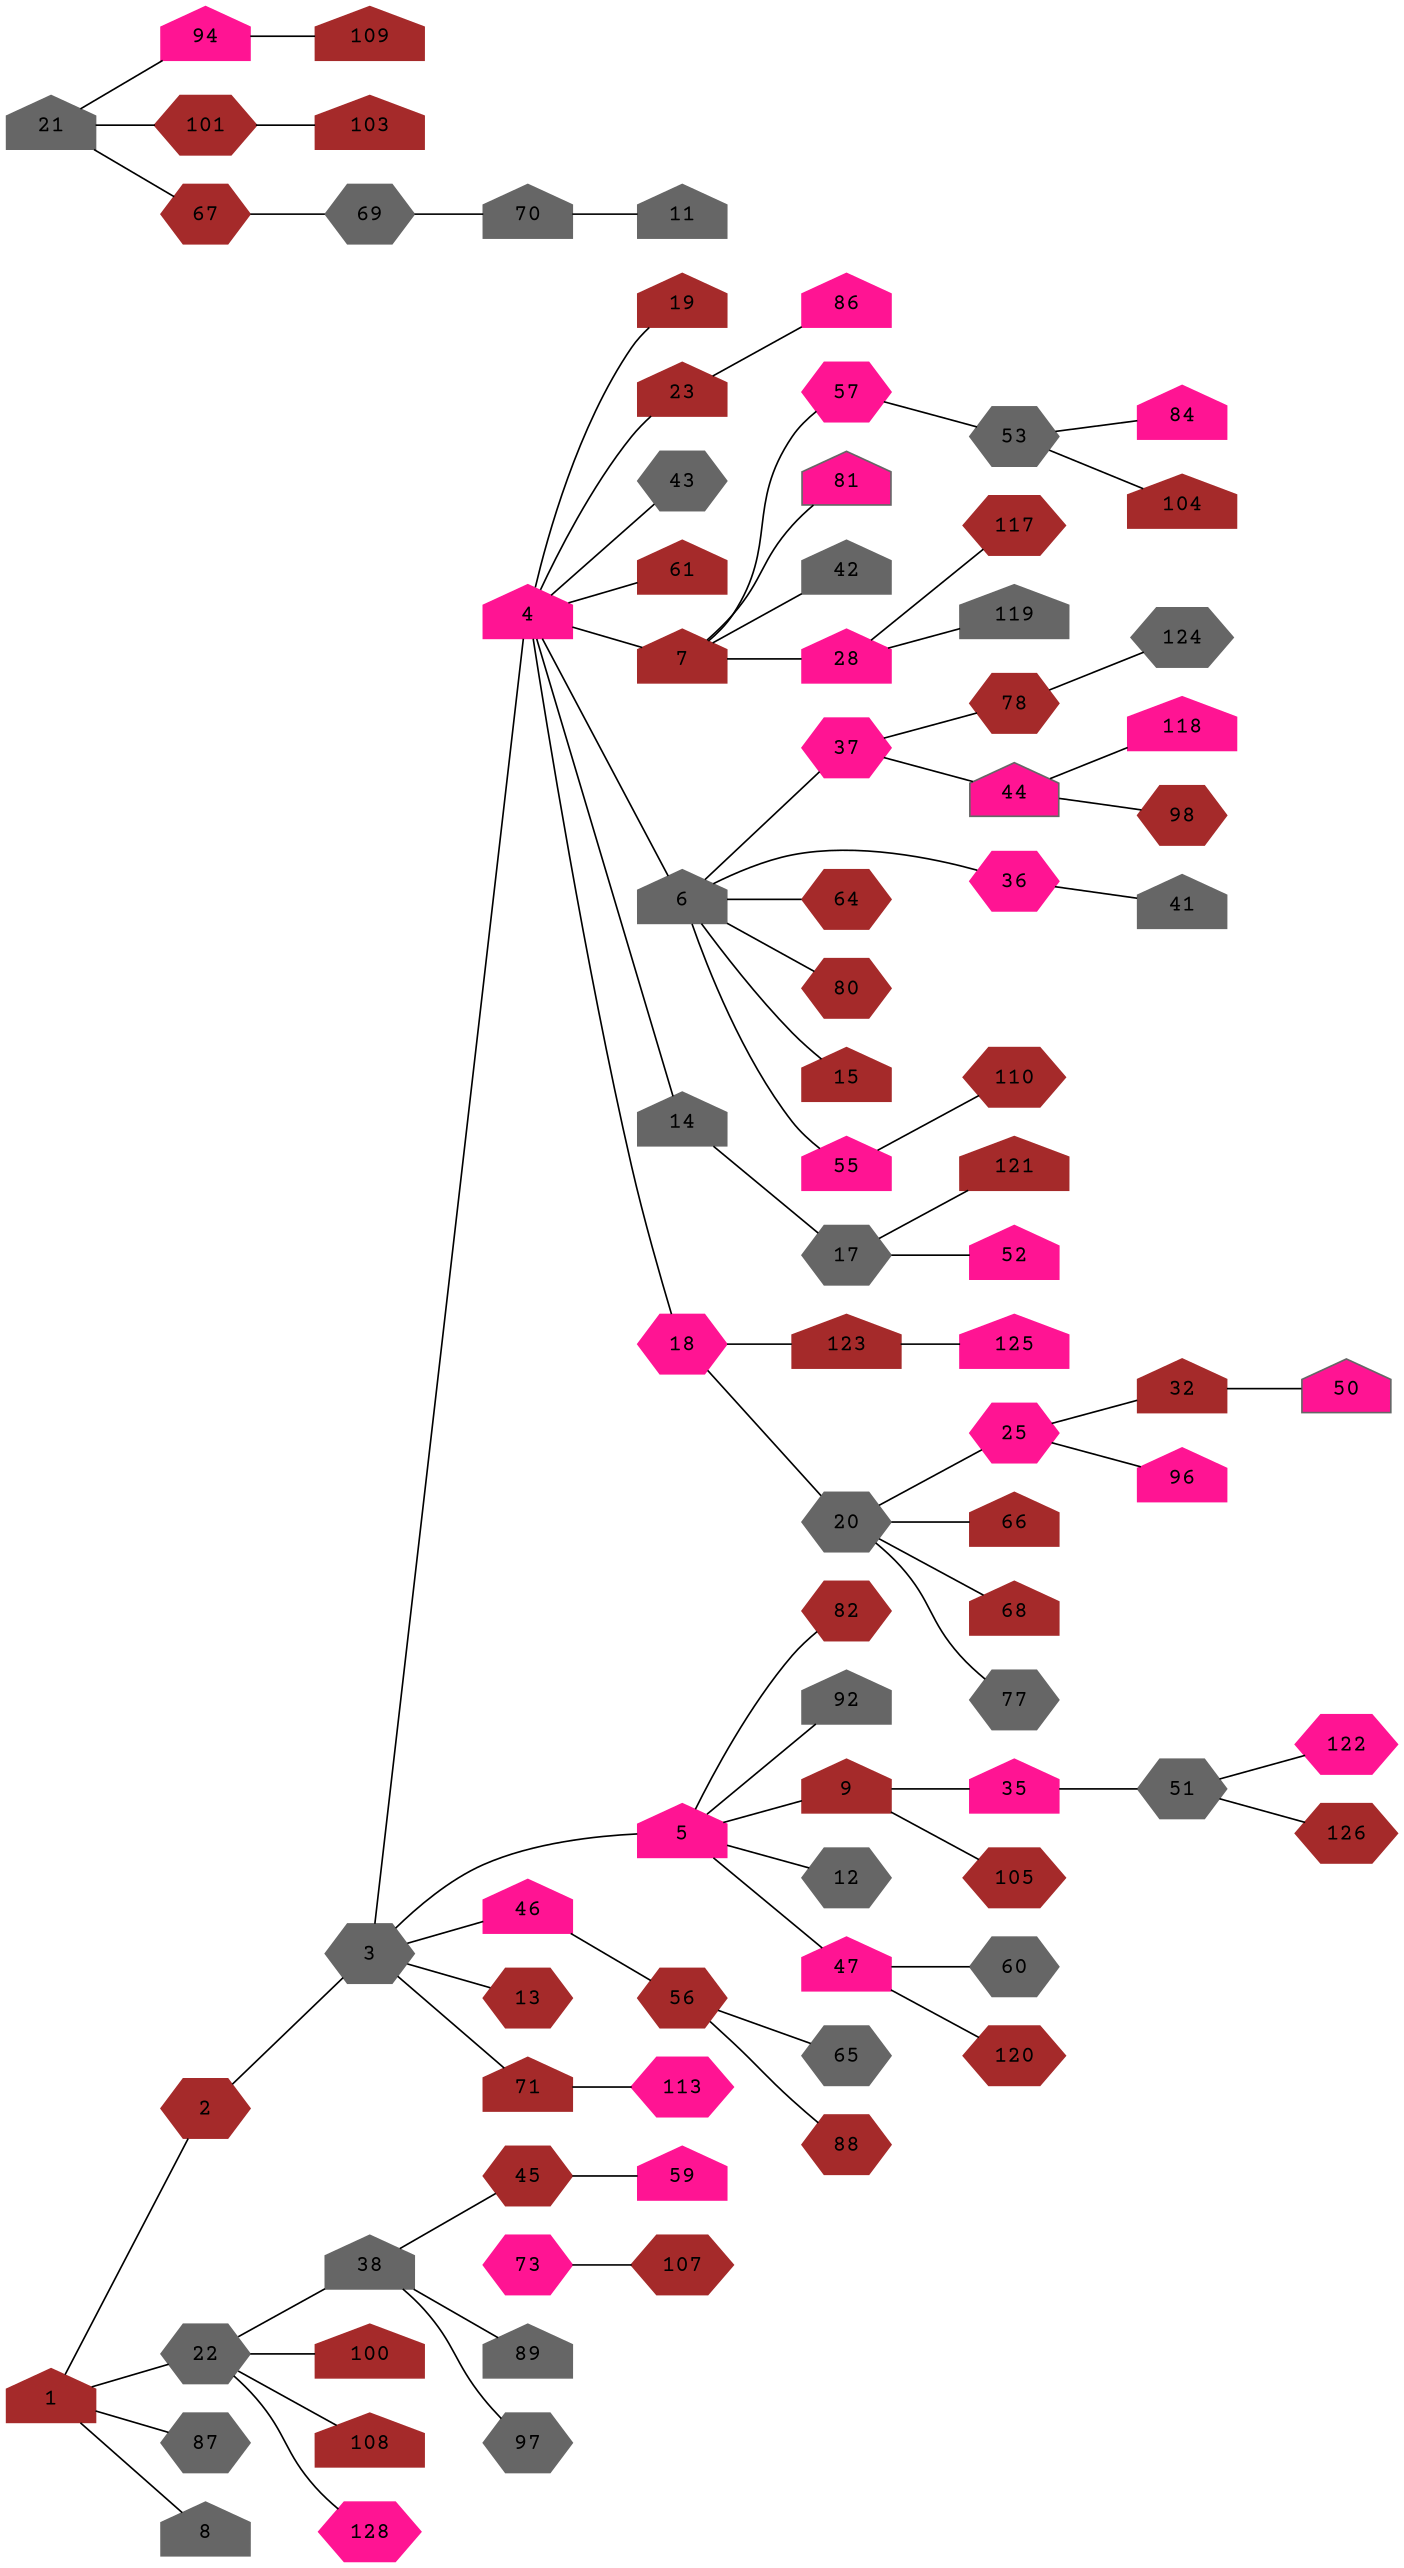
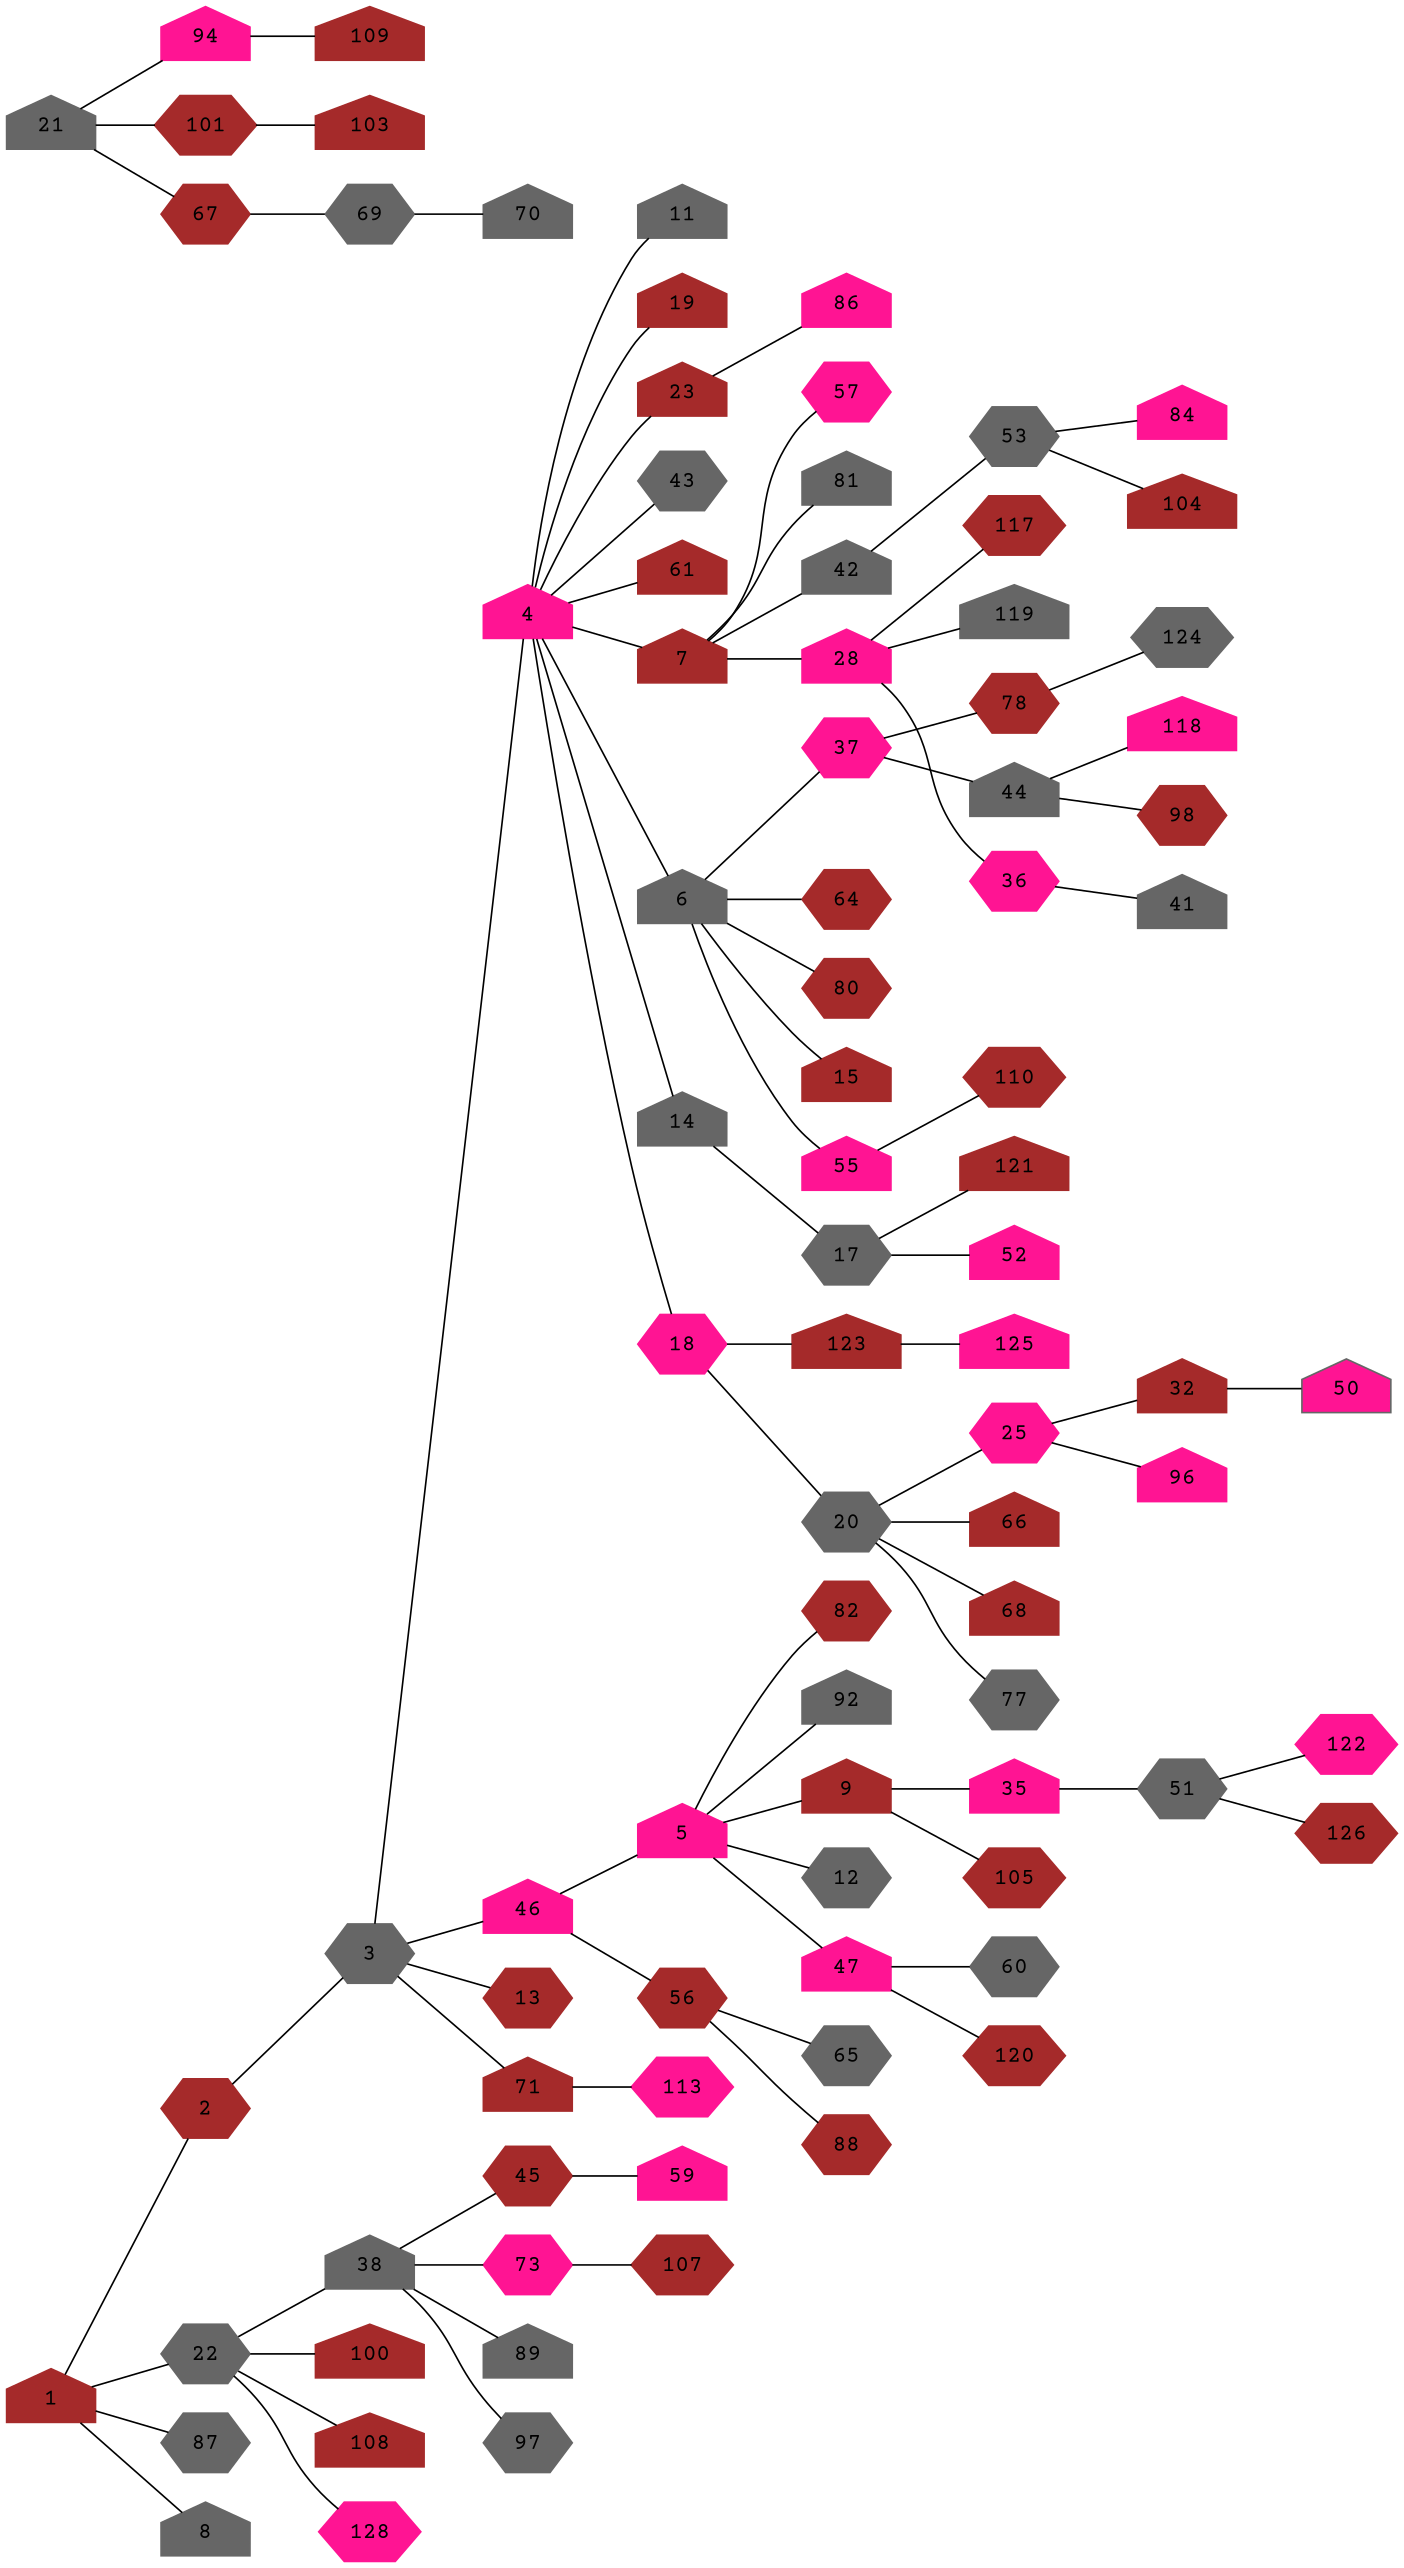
(605, 214) -> (569, 404)
(930, 414) -> (928, 505)
(847, 481) -> (847, 481)
(1014, 792) -> (1014, 792)
(843, 850) -> (934, 783)
(506, 1856) -> (599, 1874)
none -> (449, 2265)
